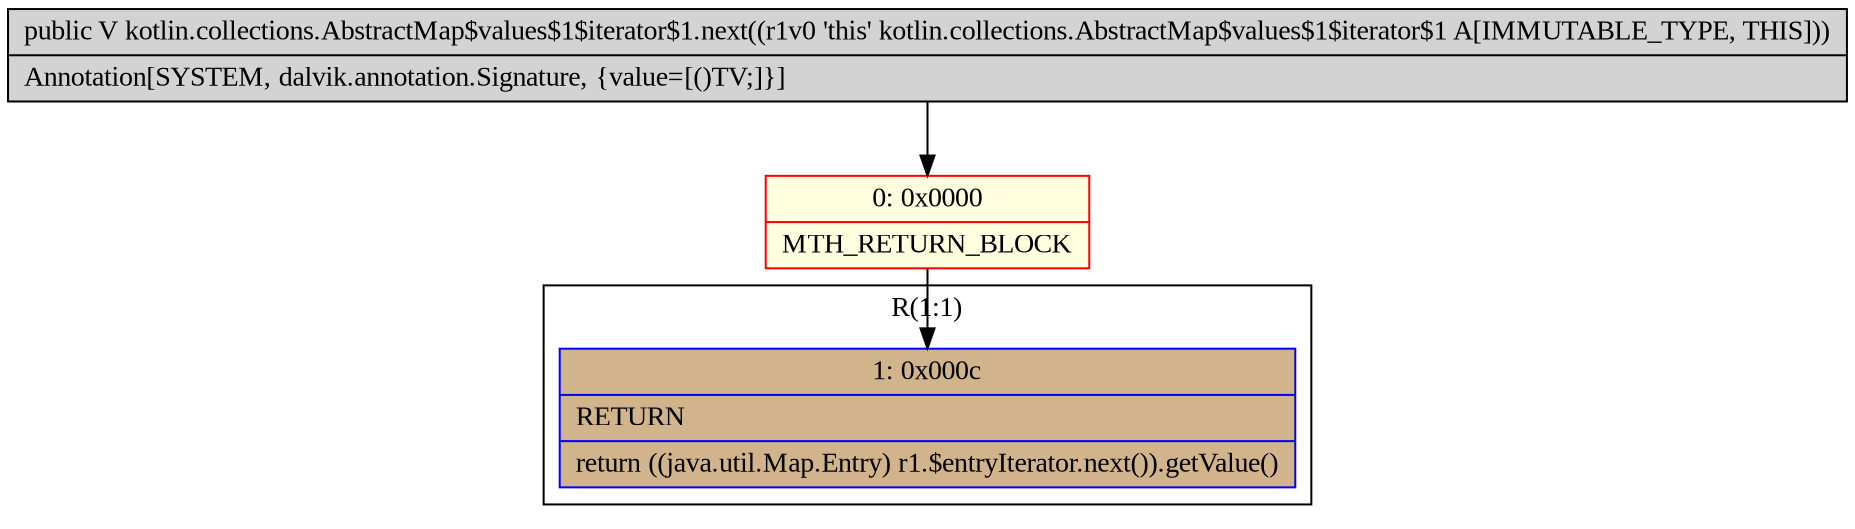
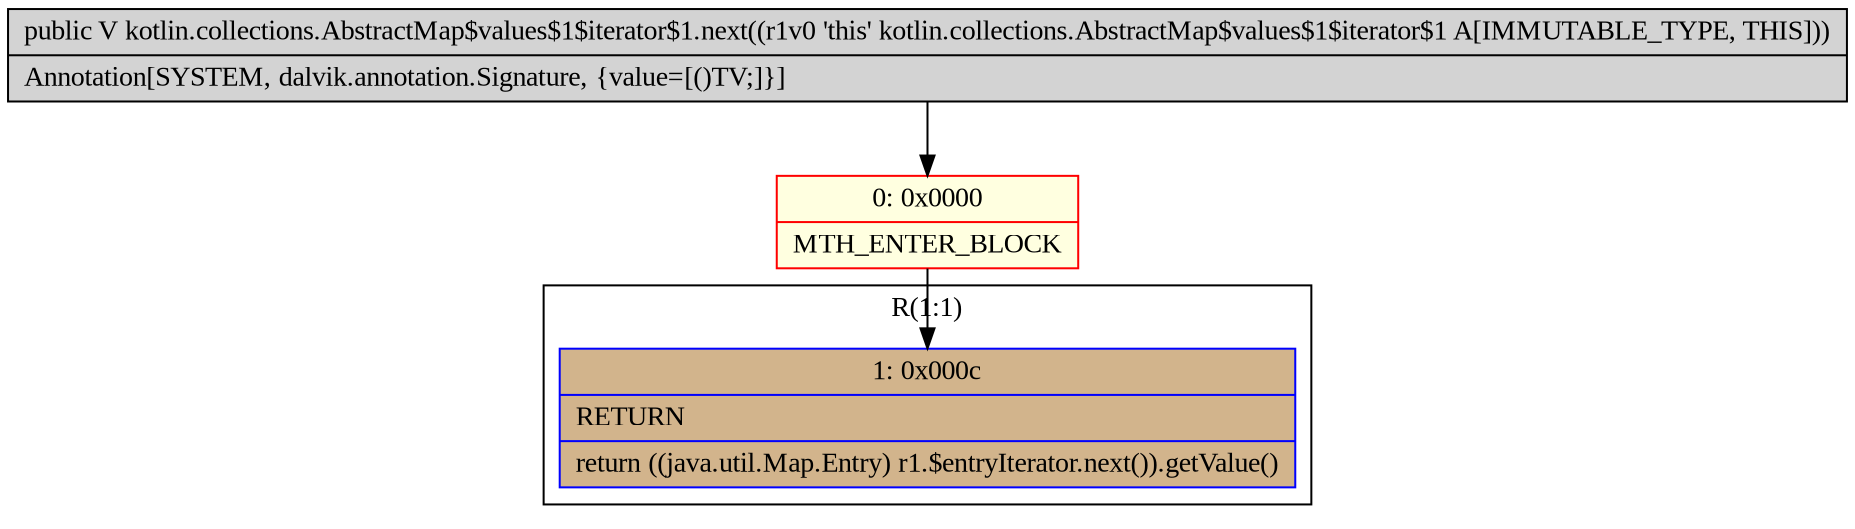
(927, 244) -> (927, 244)
